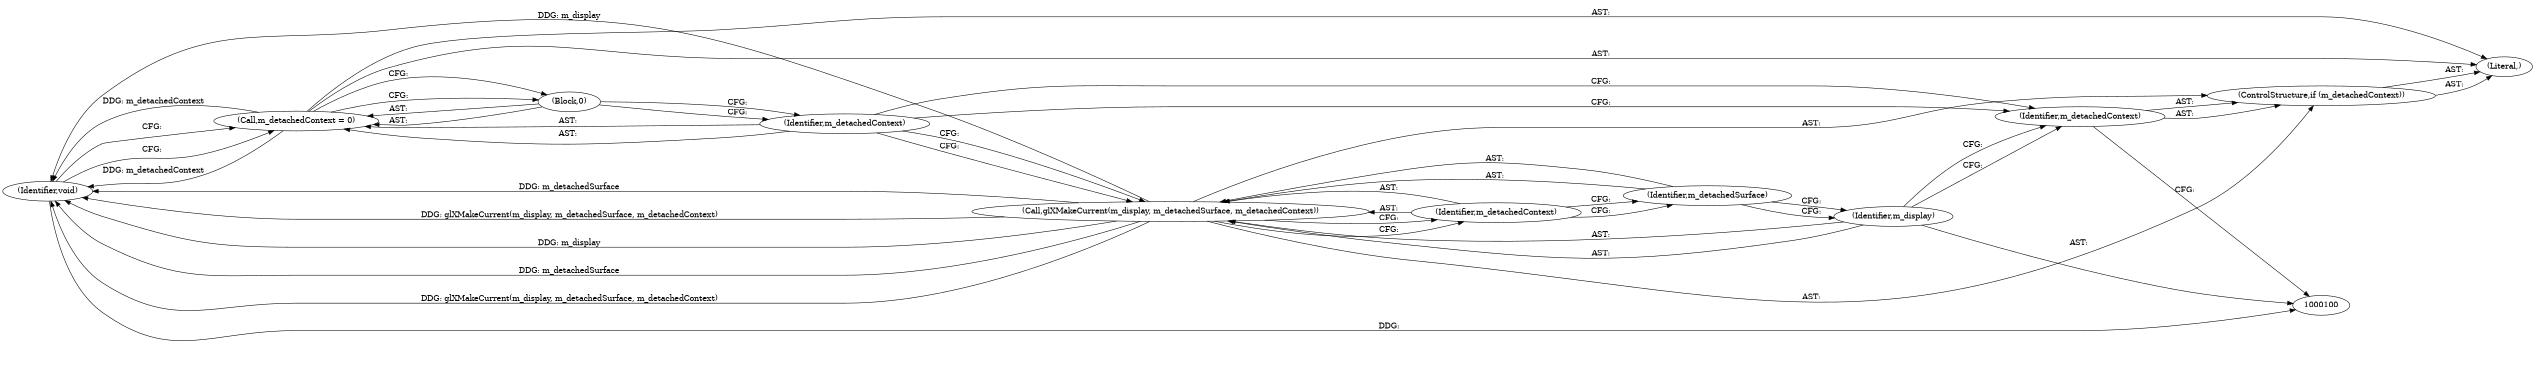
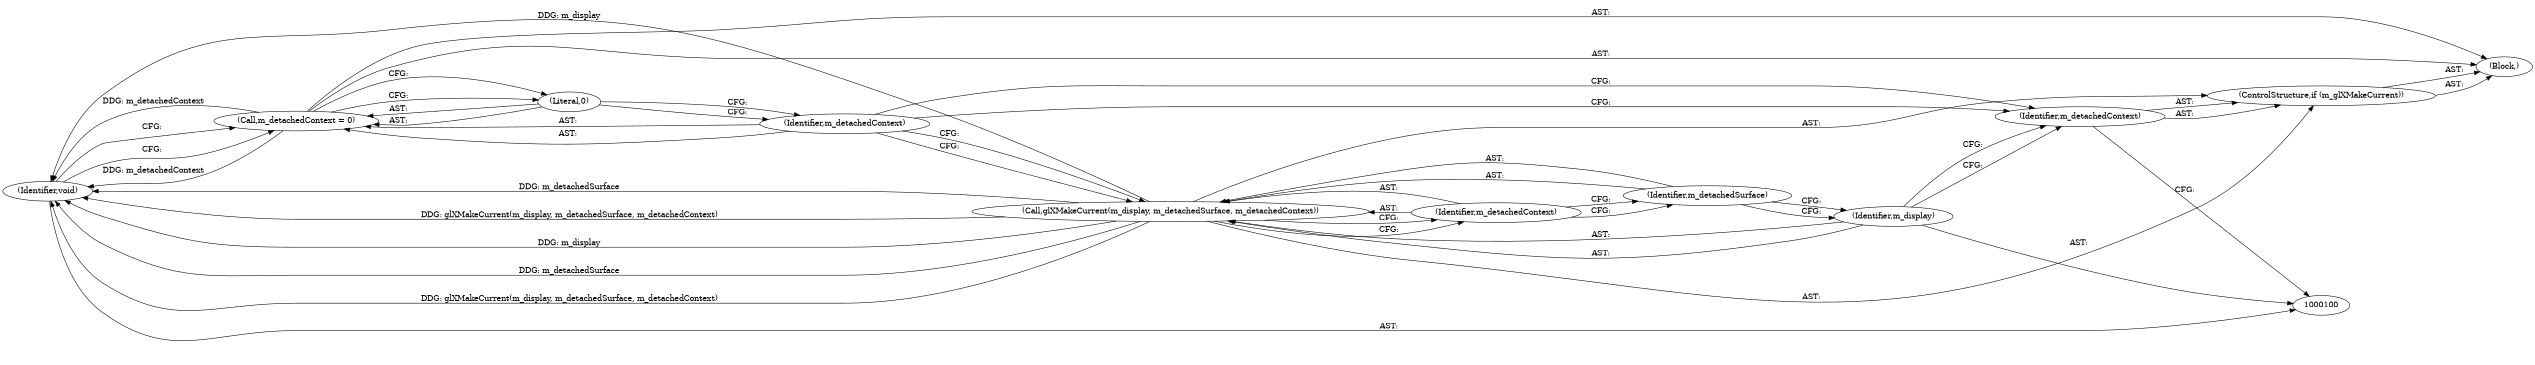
(2504, 67) -> (2504, 67)
(2321, 96) -> (2321, 96)
(569, 102) -> (569, 102)
(1390, 326) -> (1390, 326)
